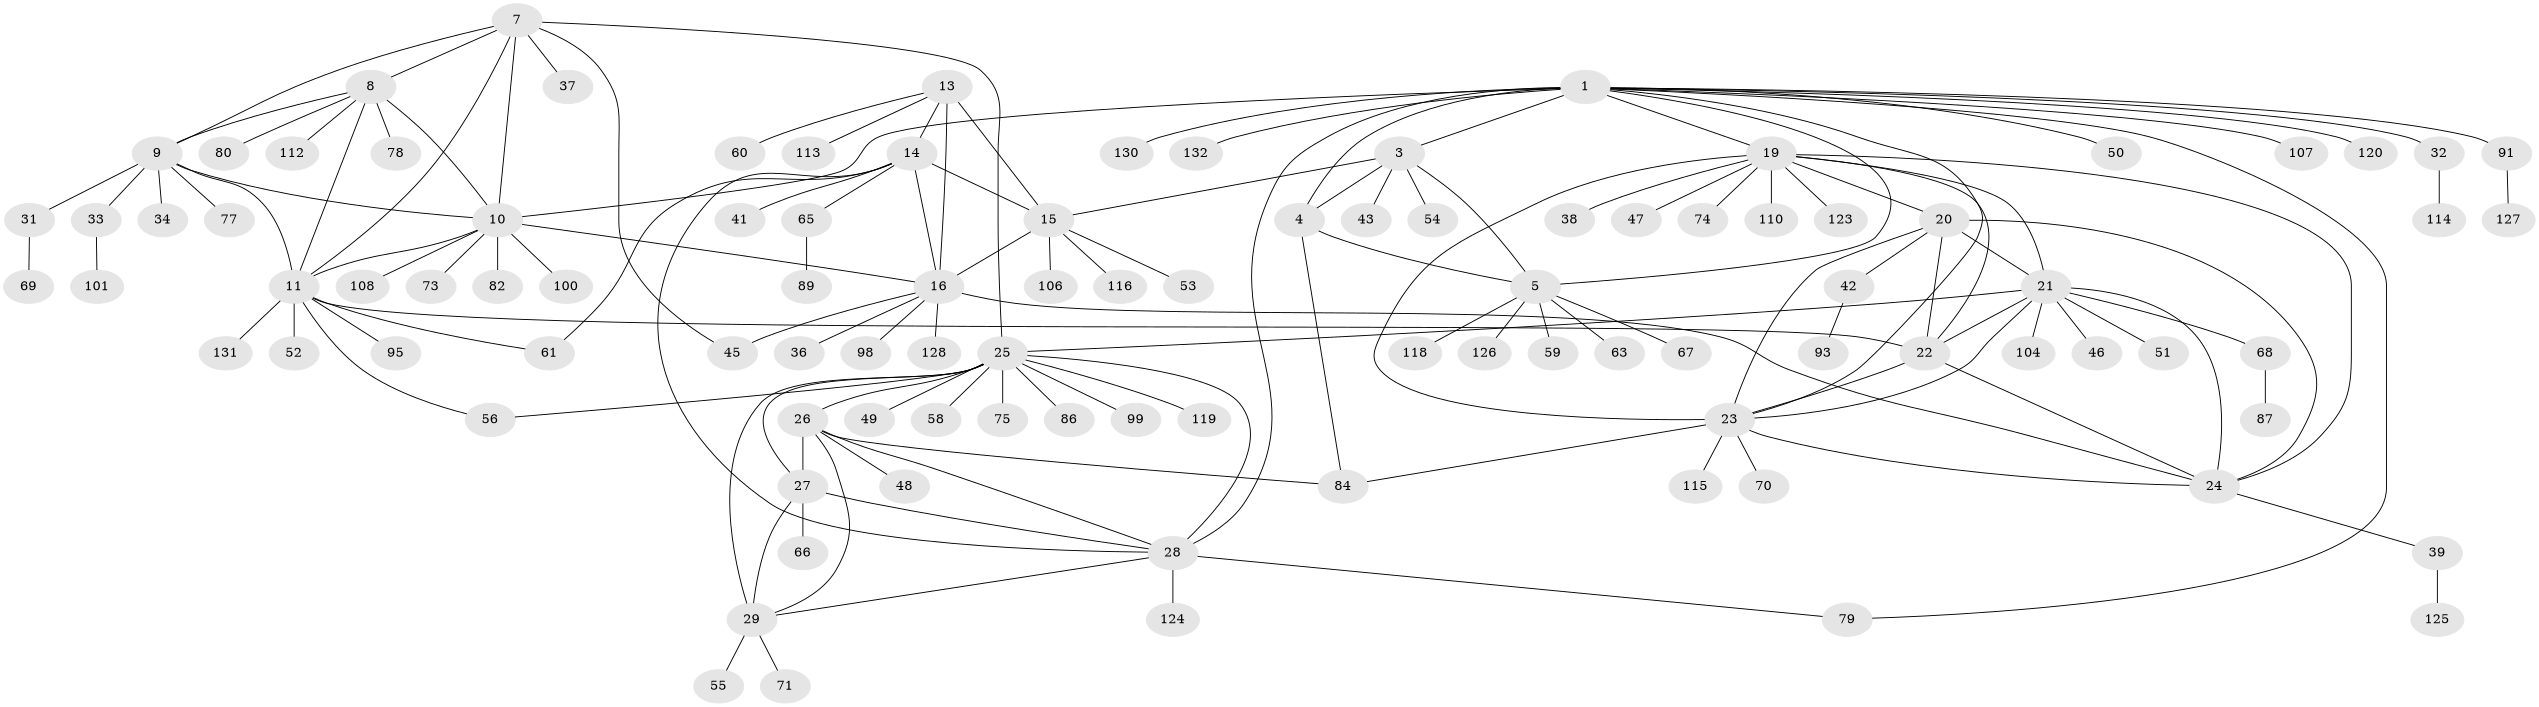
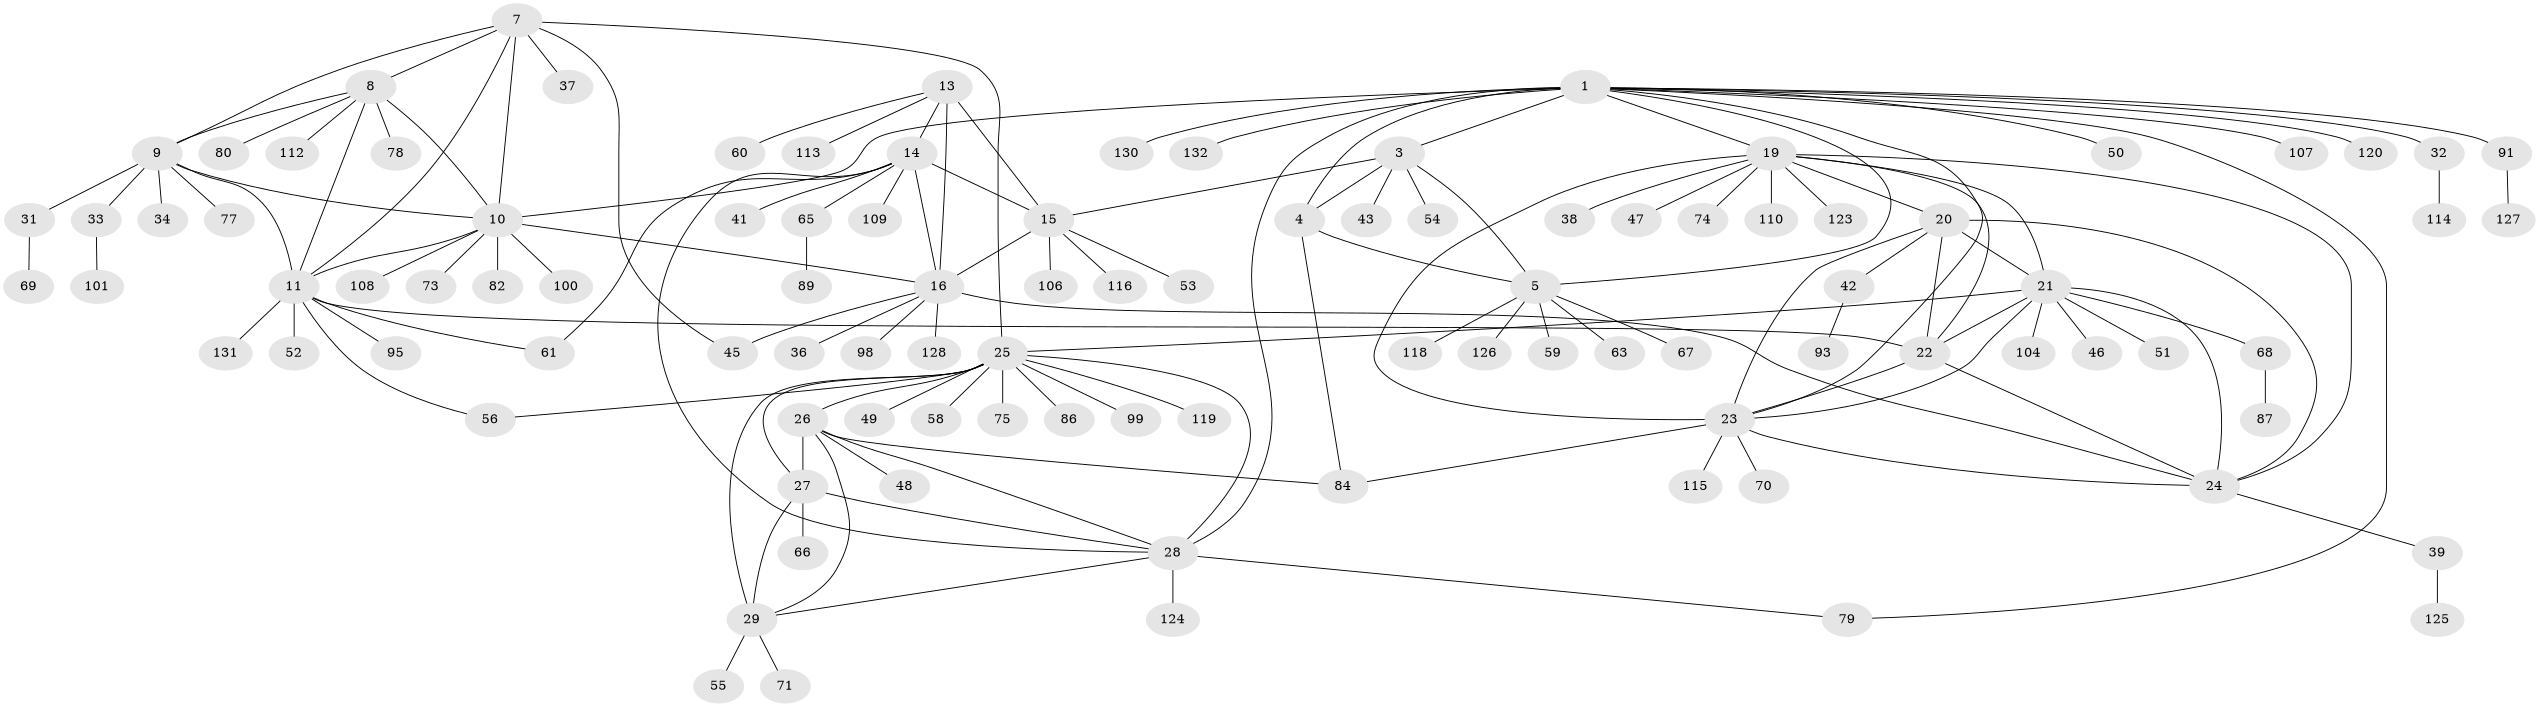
none -> (875, 220)
